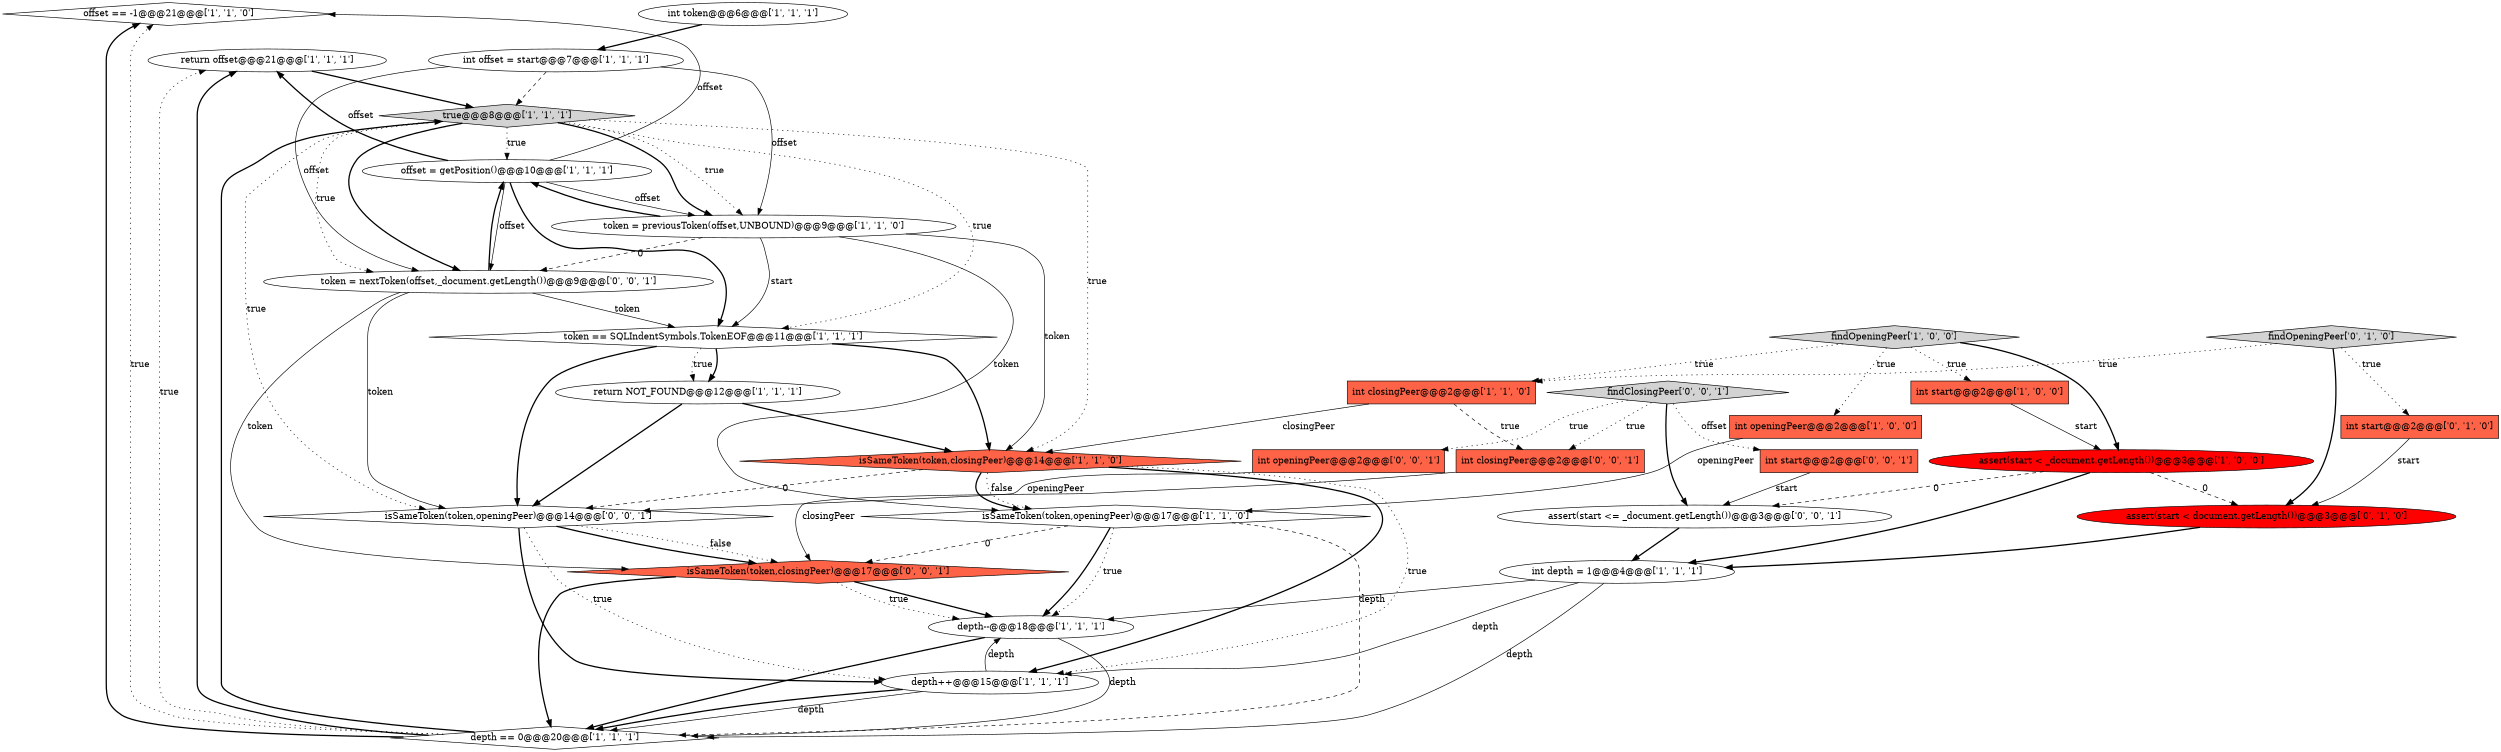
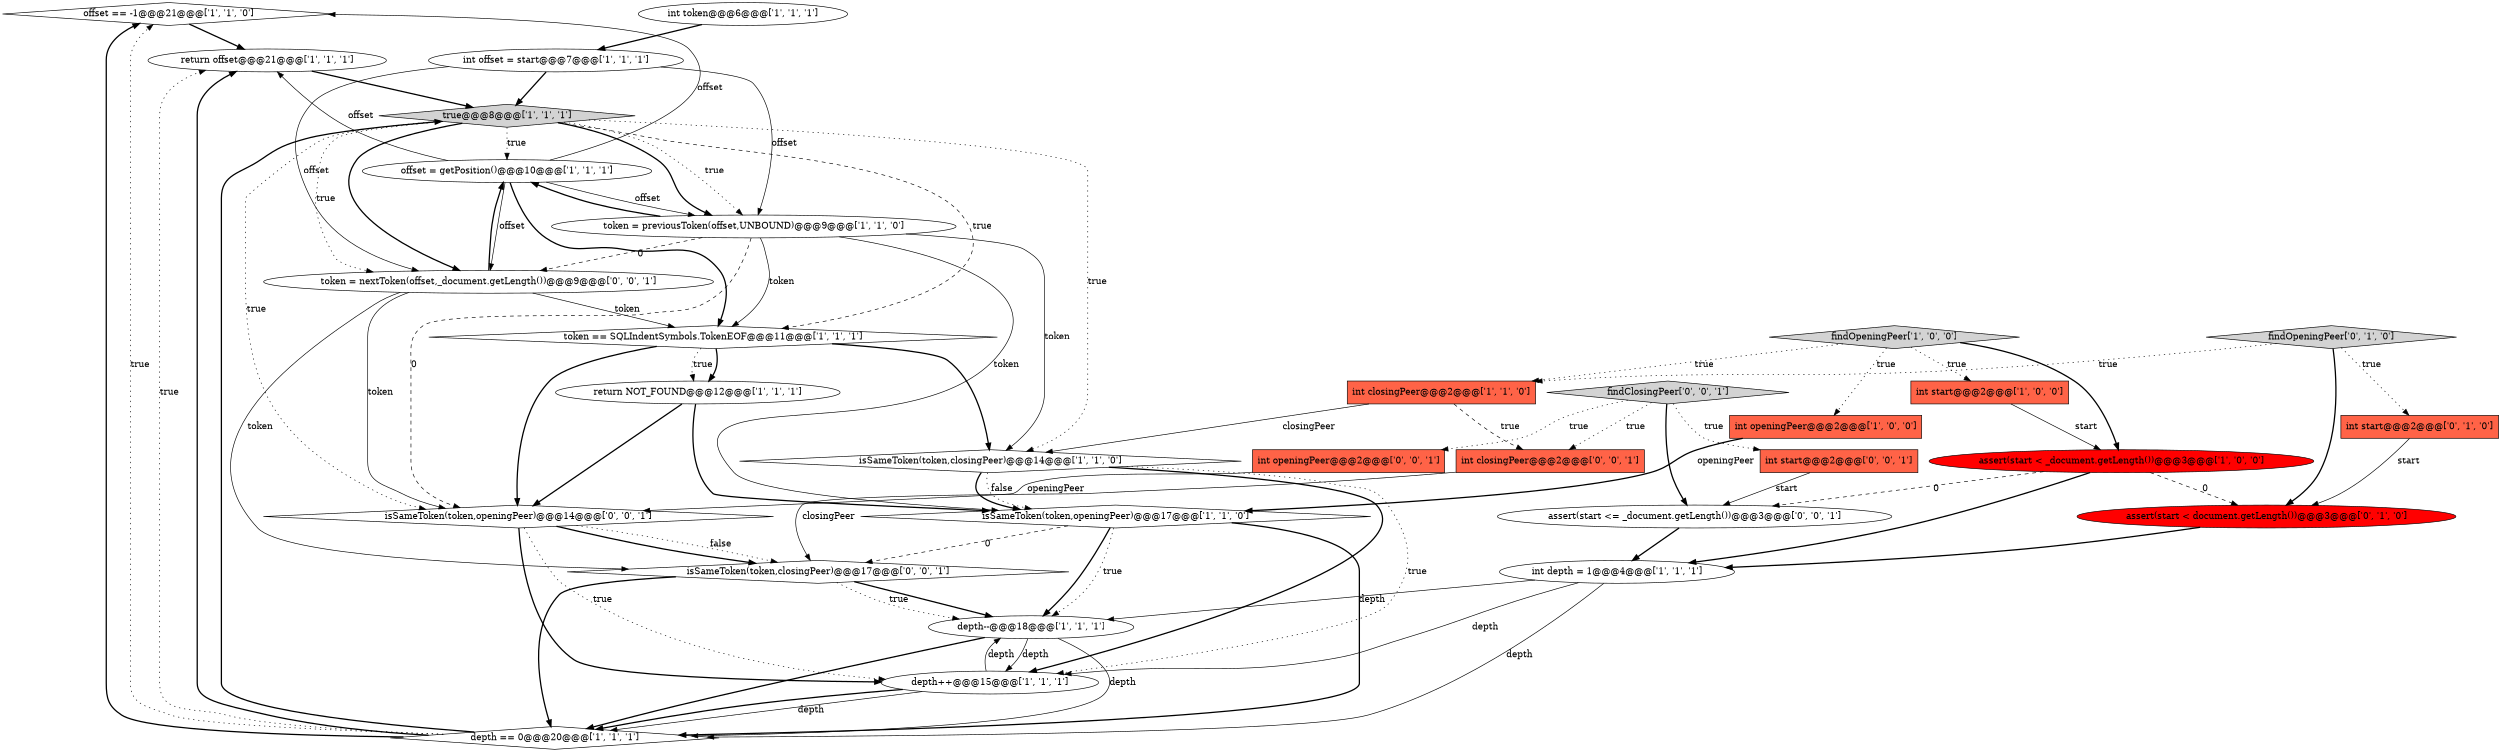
none -> (214, 35)
(533, 86) -> (533, 86)
(367, 136) -> (367, 136)
(885, 176) -> (885, 176)
(782, 282) -> (782, 282)
(844, 427) -> (782, 500)
(1714, 427) -> (1714, 427)
(990, 461) -> (990, 461)
(758, 488) -> (502, 316)
(1501, 494) -> (1501, 494)
(818, 572) -> (818, 572)
none -> (1021, 654)
(1153, 717) -> (1153, 717)
